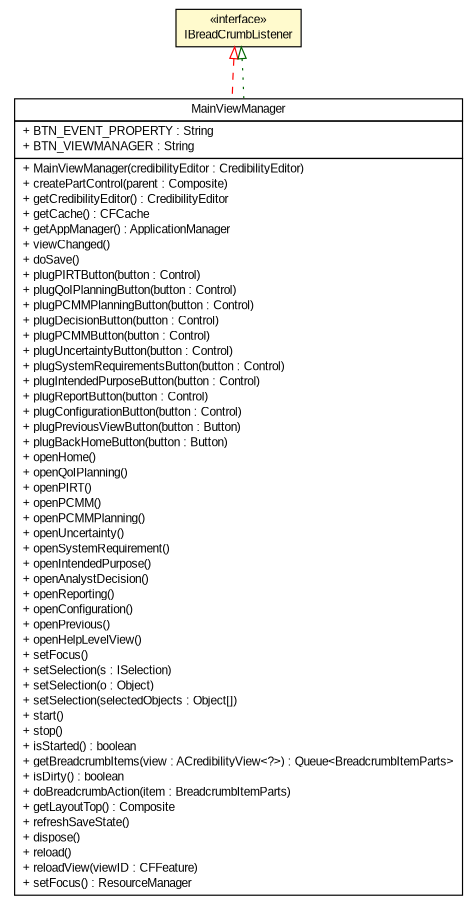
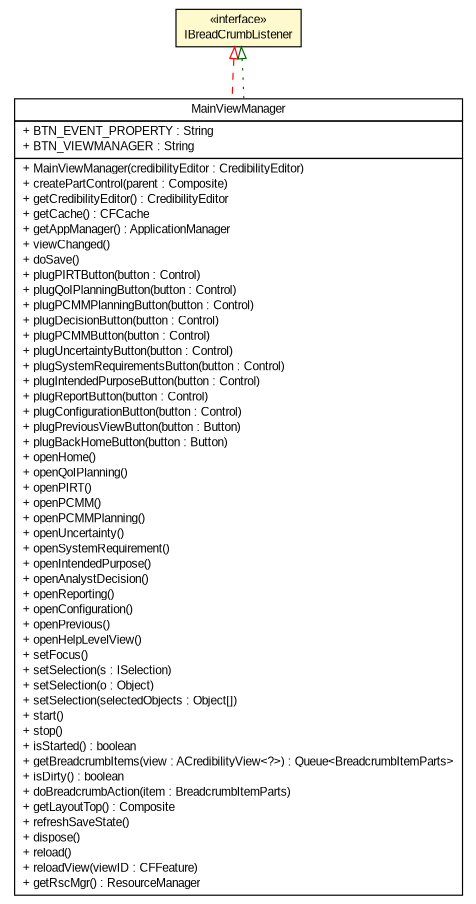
(108, 884) -> (112, 884)
